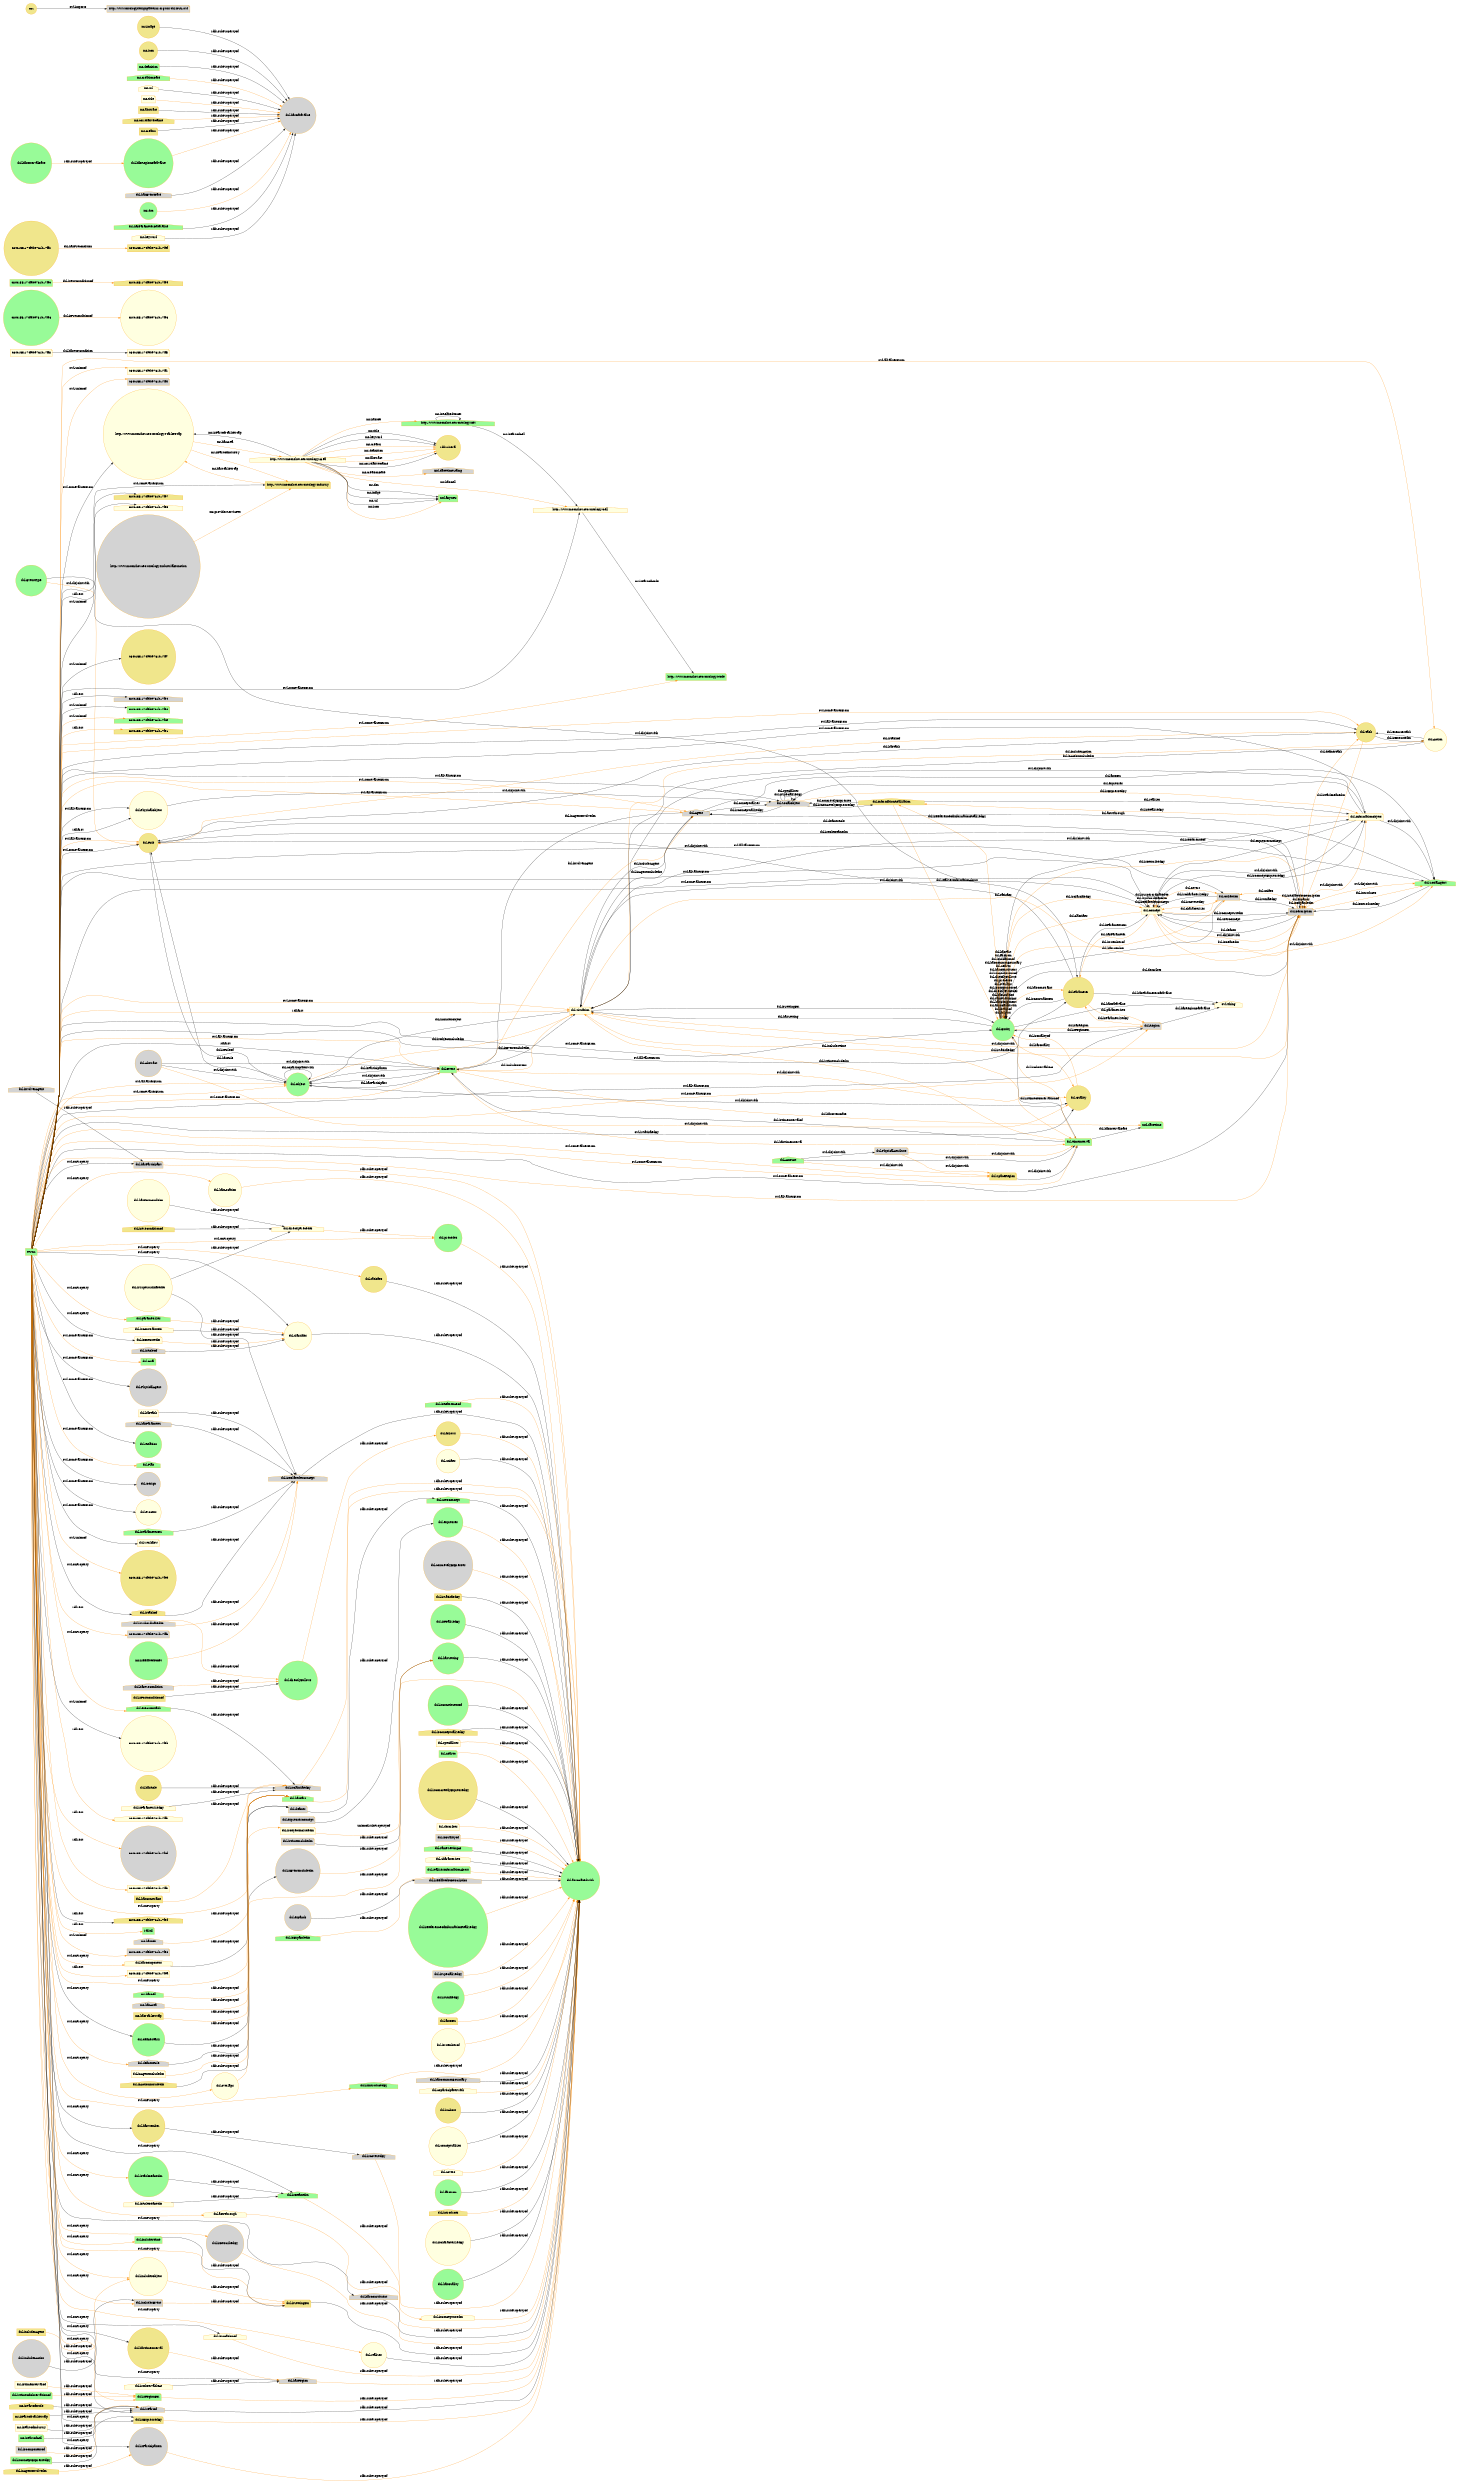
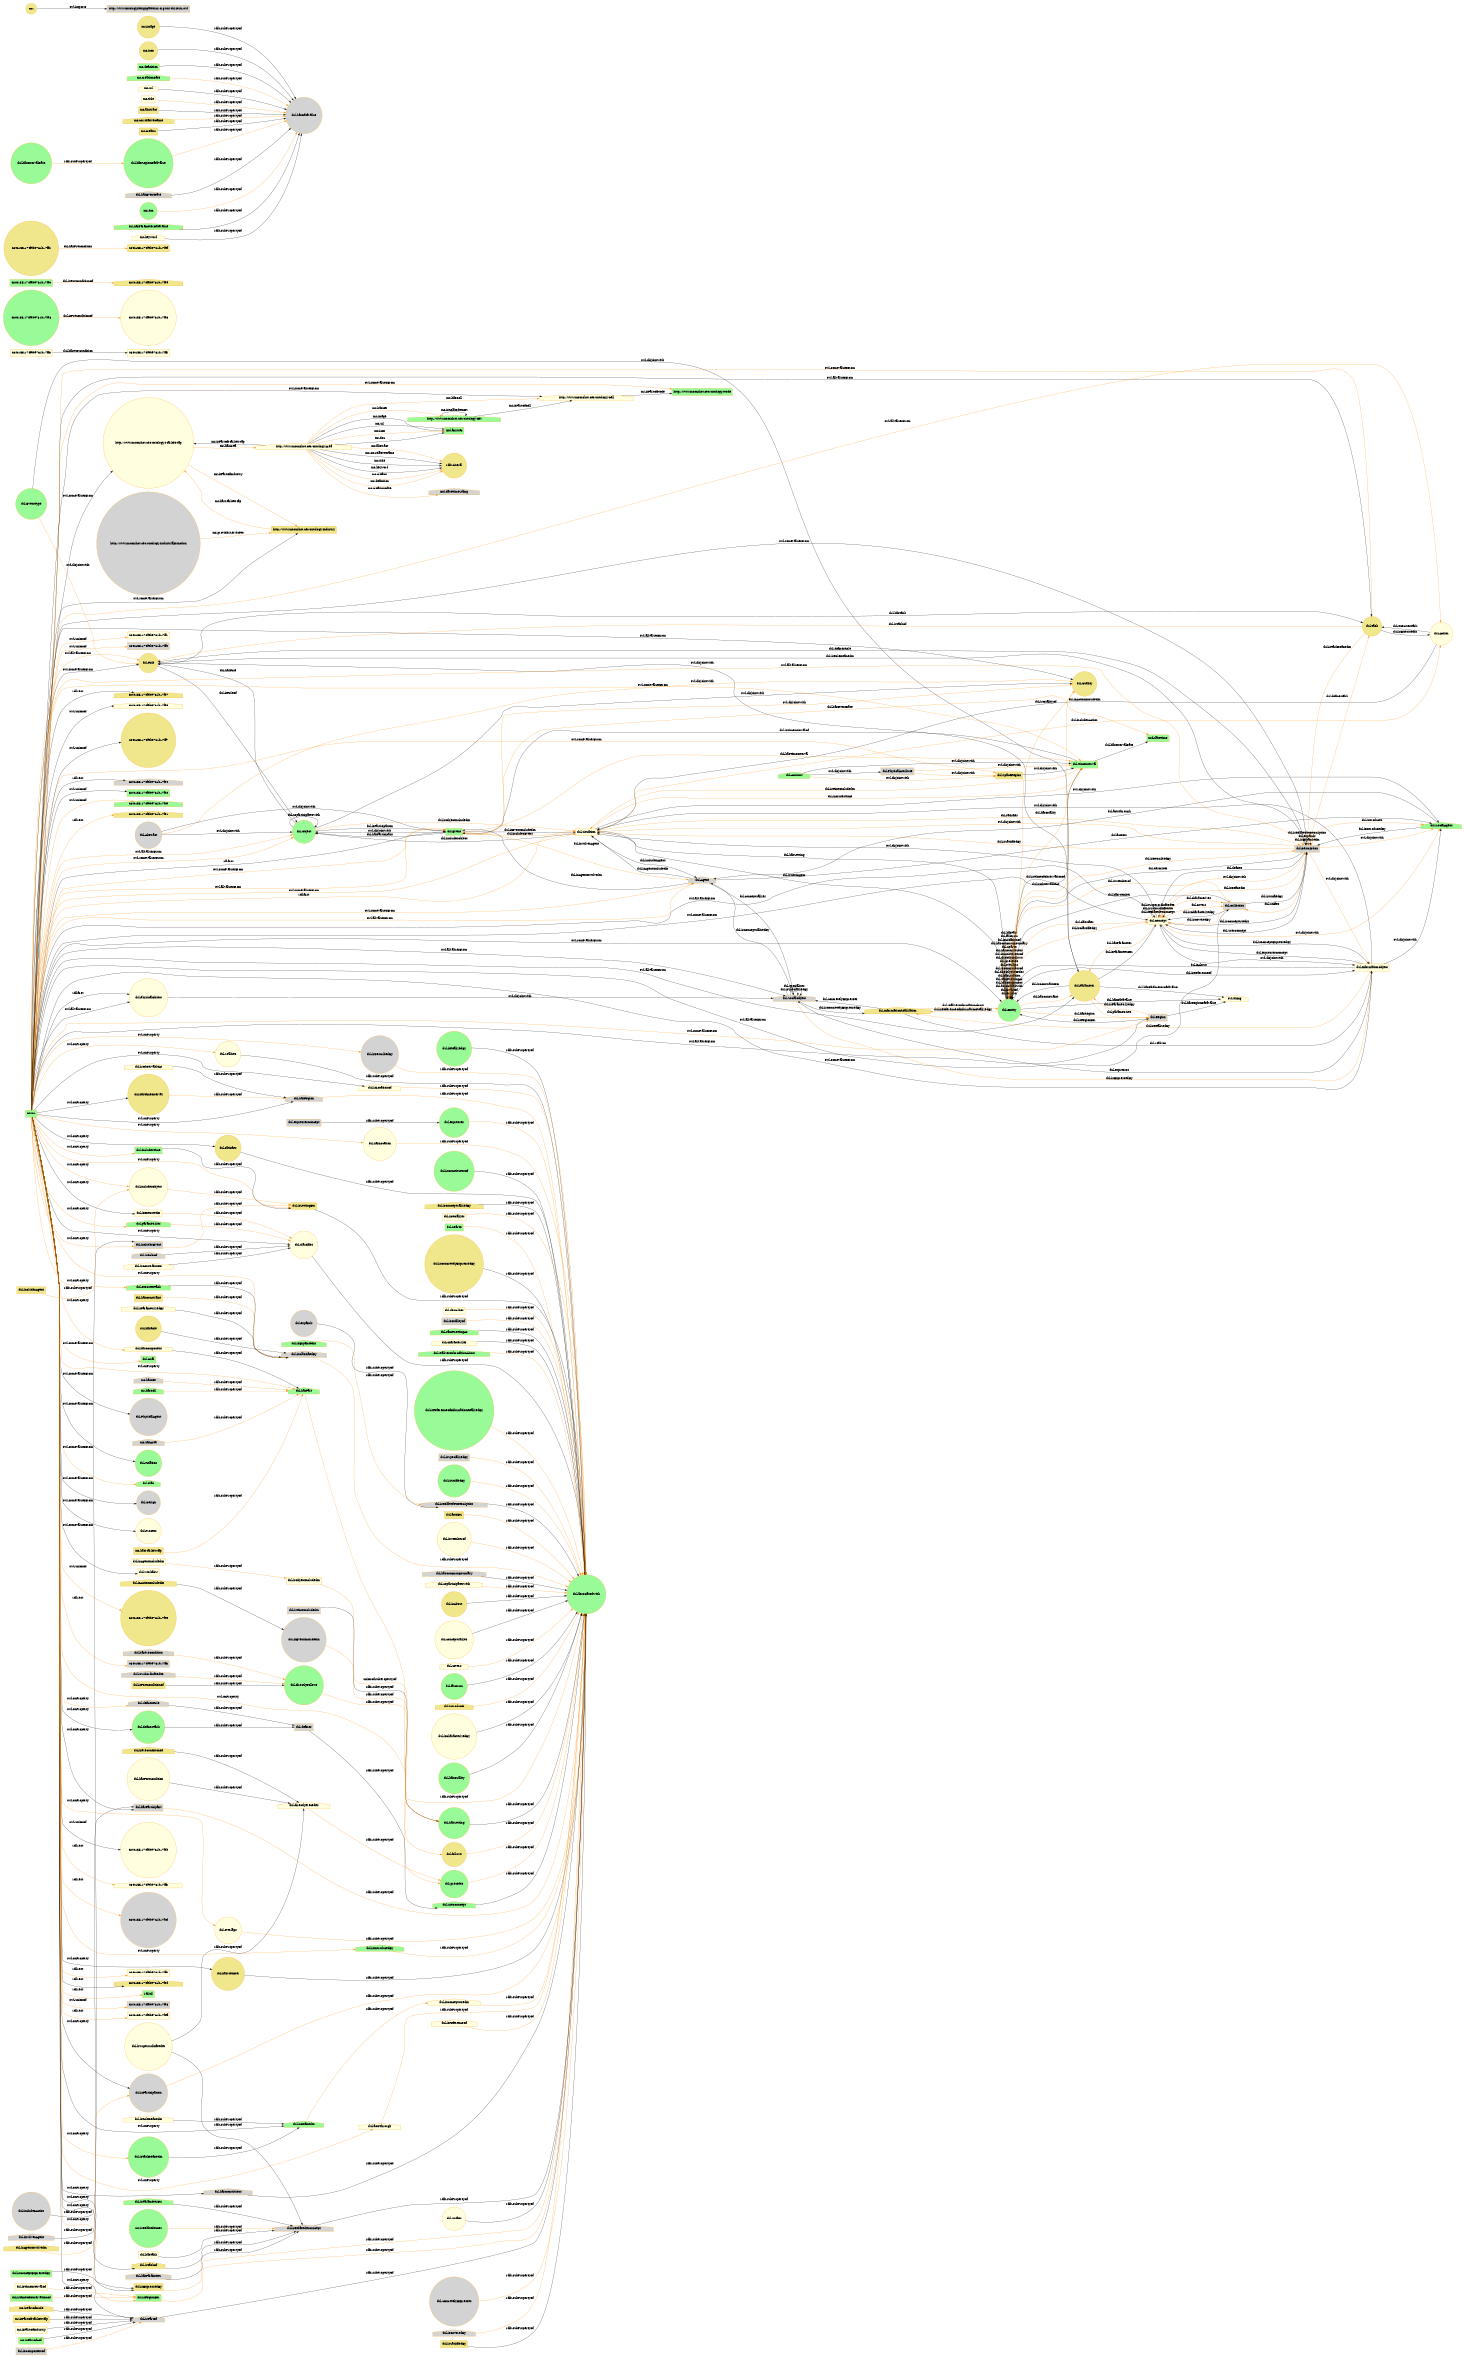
none -> (1175, 967)
(647, 1133) -> (653, 636)
(199, 1251) -> (120, 1144)
(448, 1404) -> (454, 2023)
(264, 1581) -> none
(448, 1870) -> (454, 1354)
(261, 2141) -> (546, 1930)
